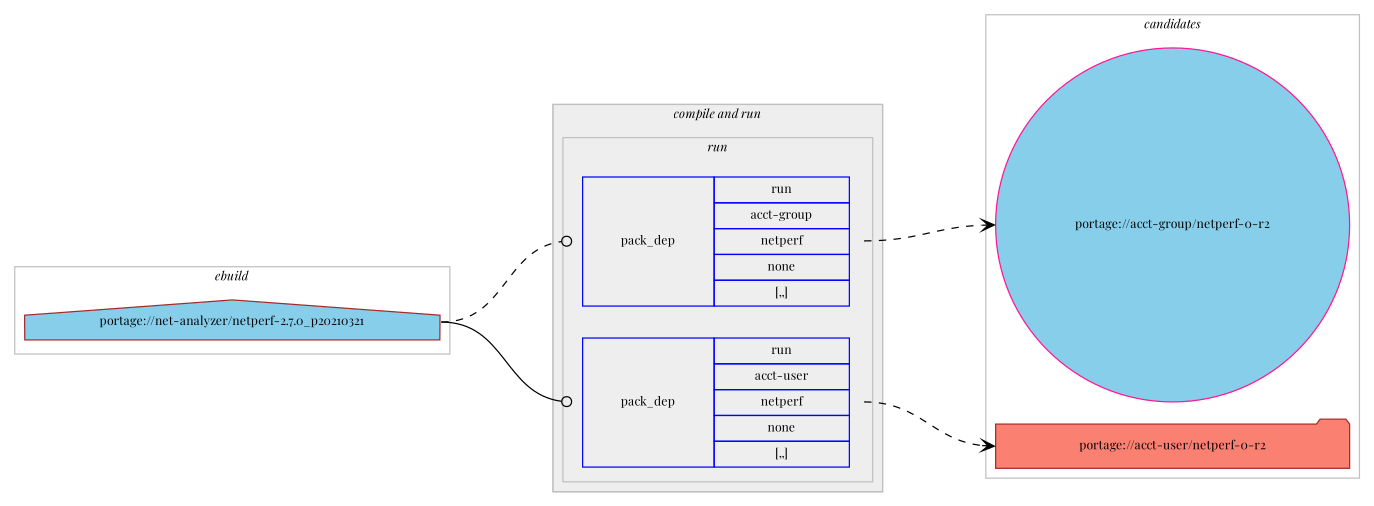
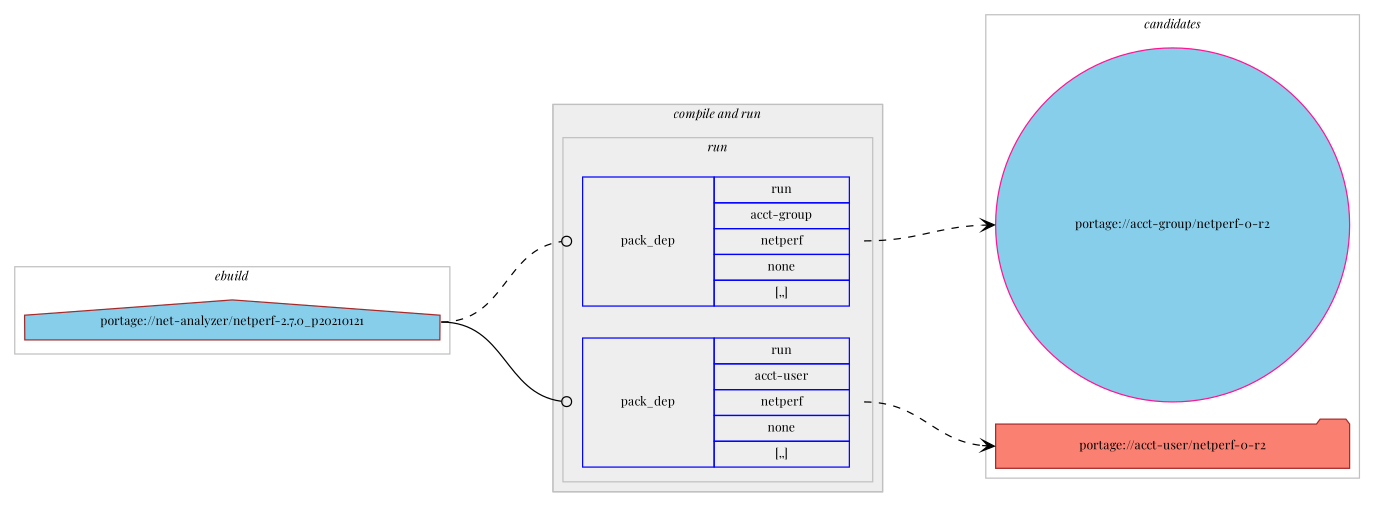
(232, 322) -> (232, 322)
